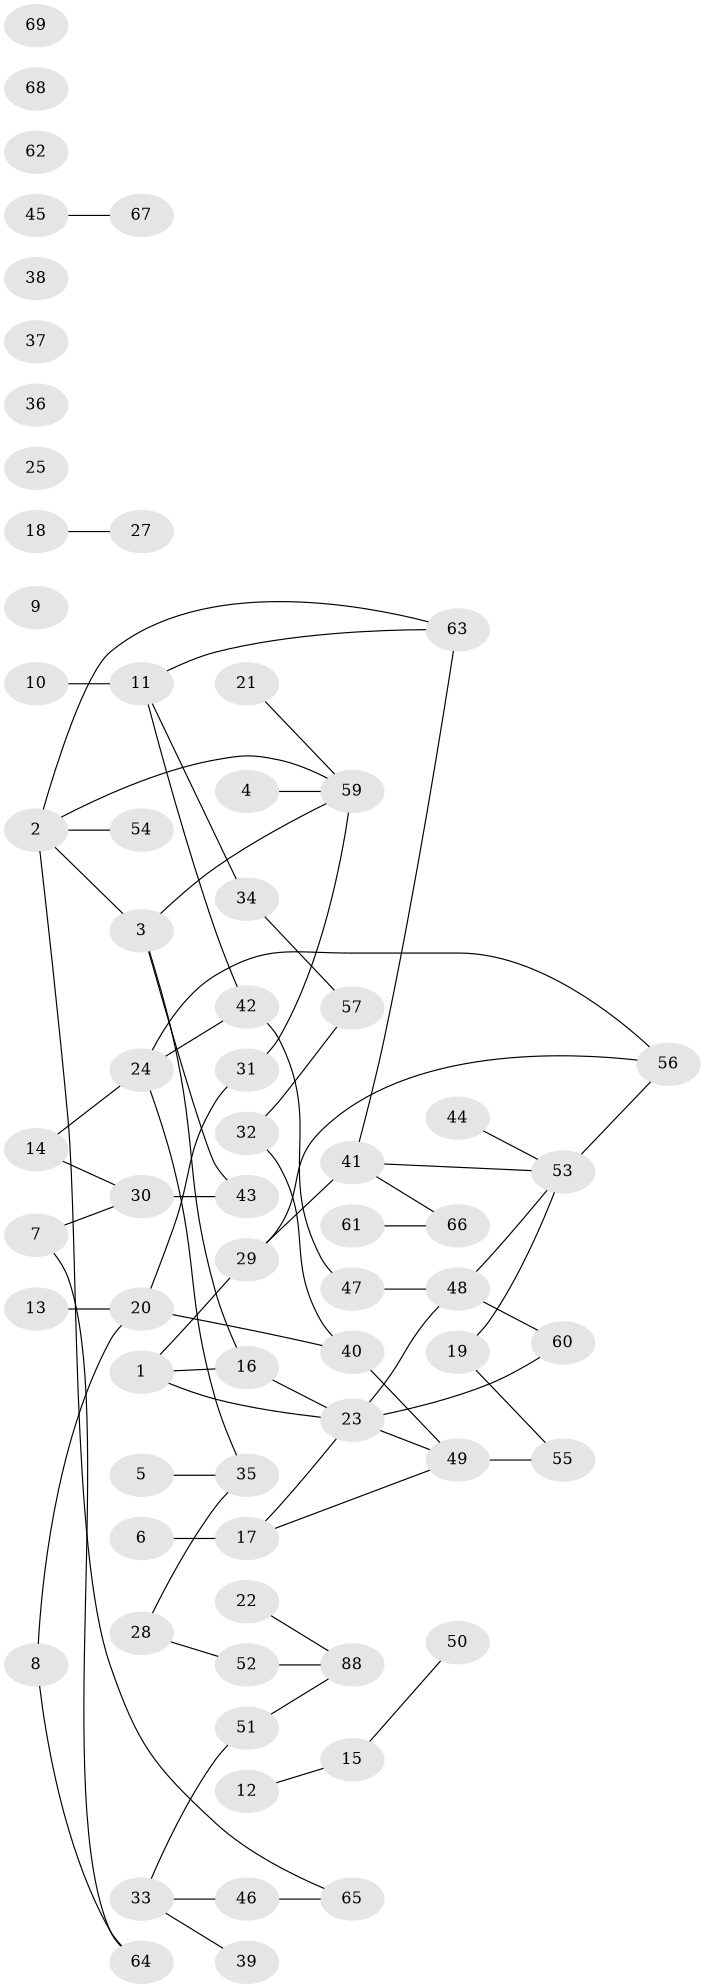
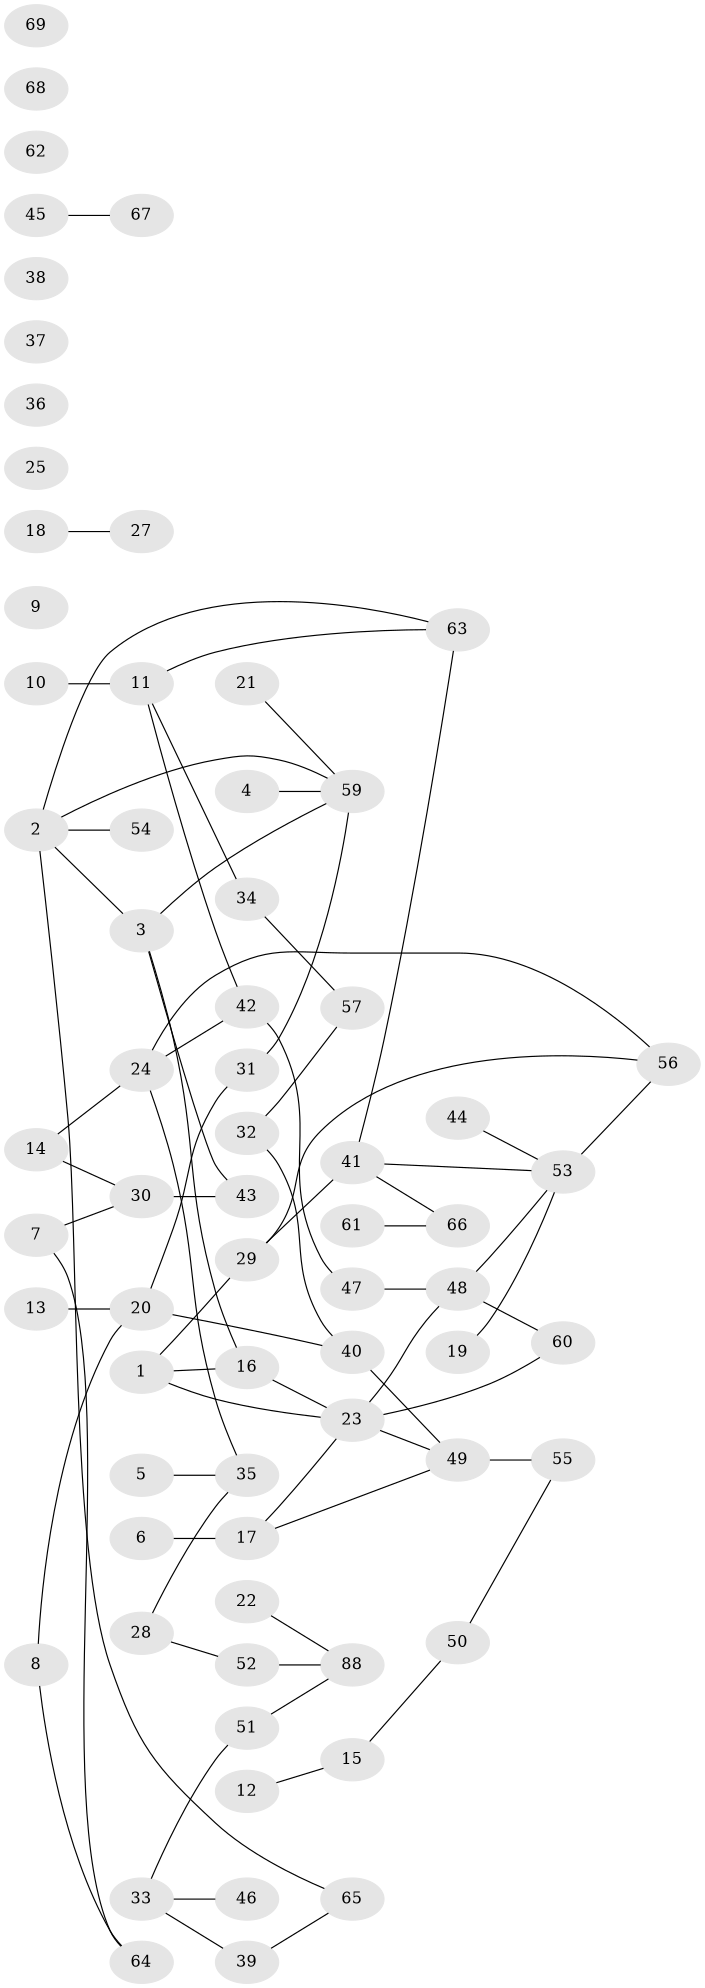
(511, 1406) -> (510, 1552)
(300, 1899) -> (300, 1931)
